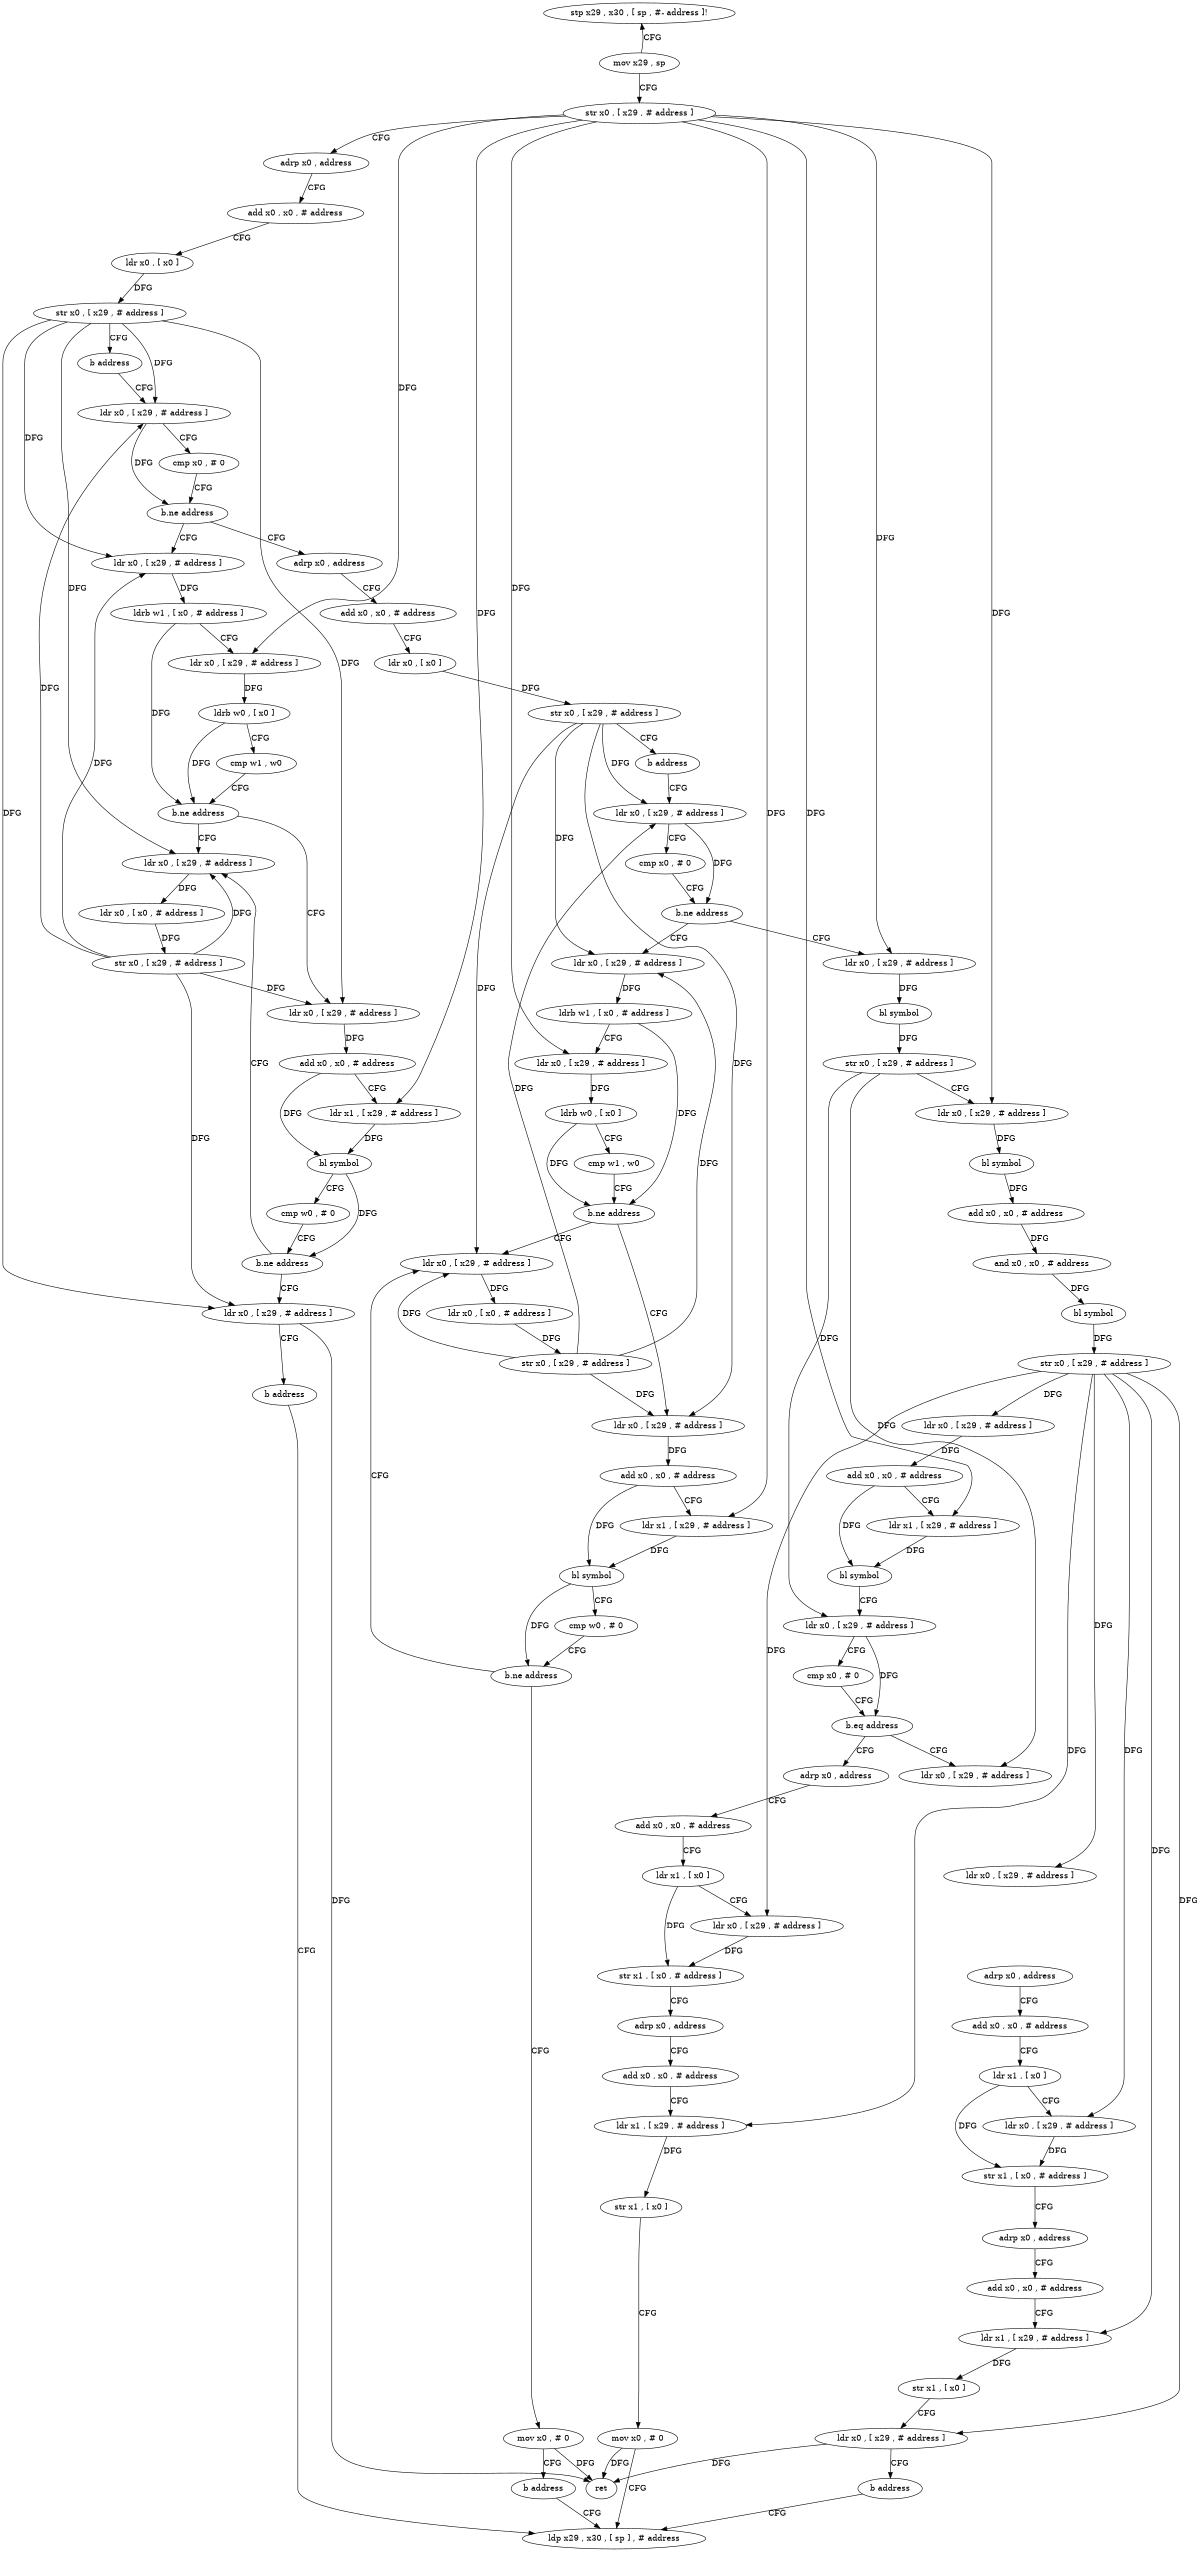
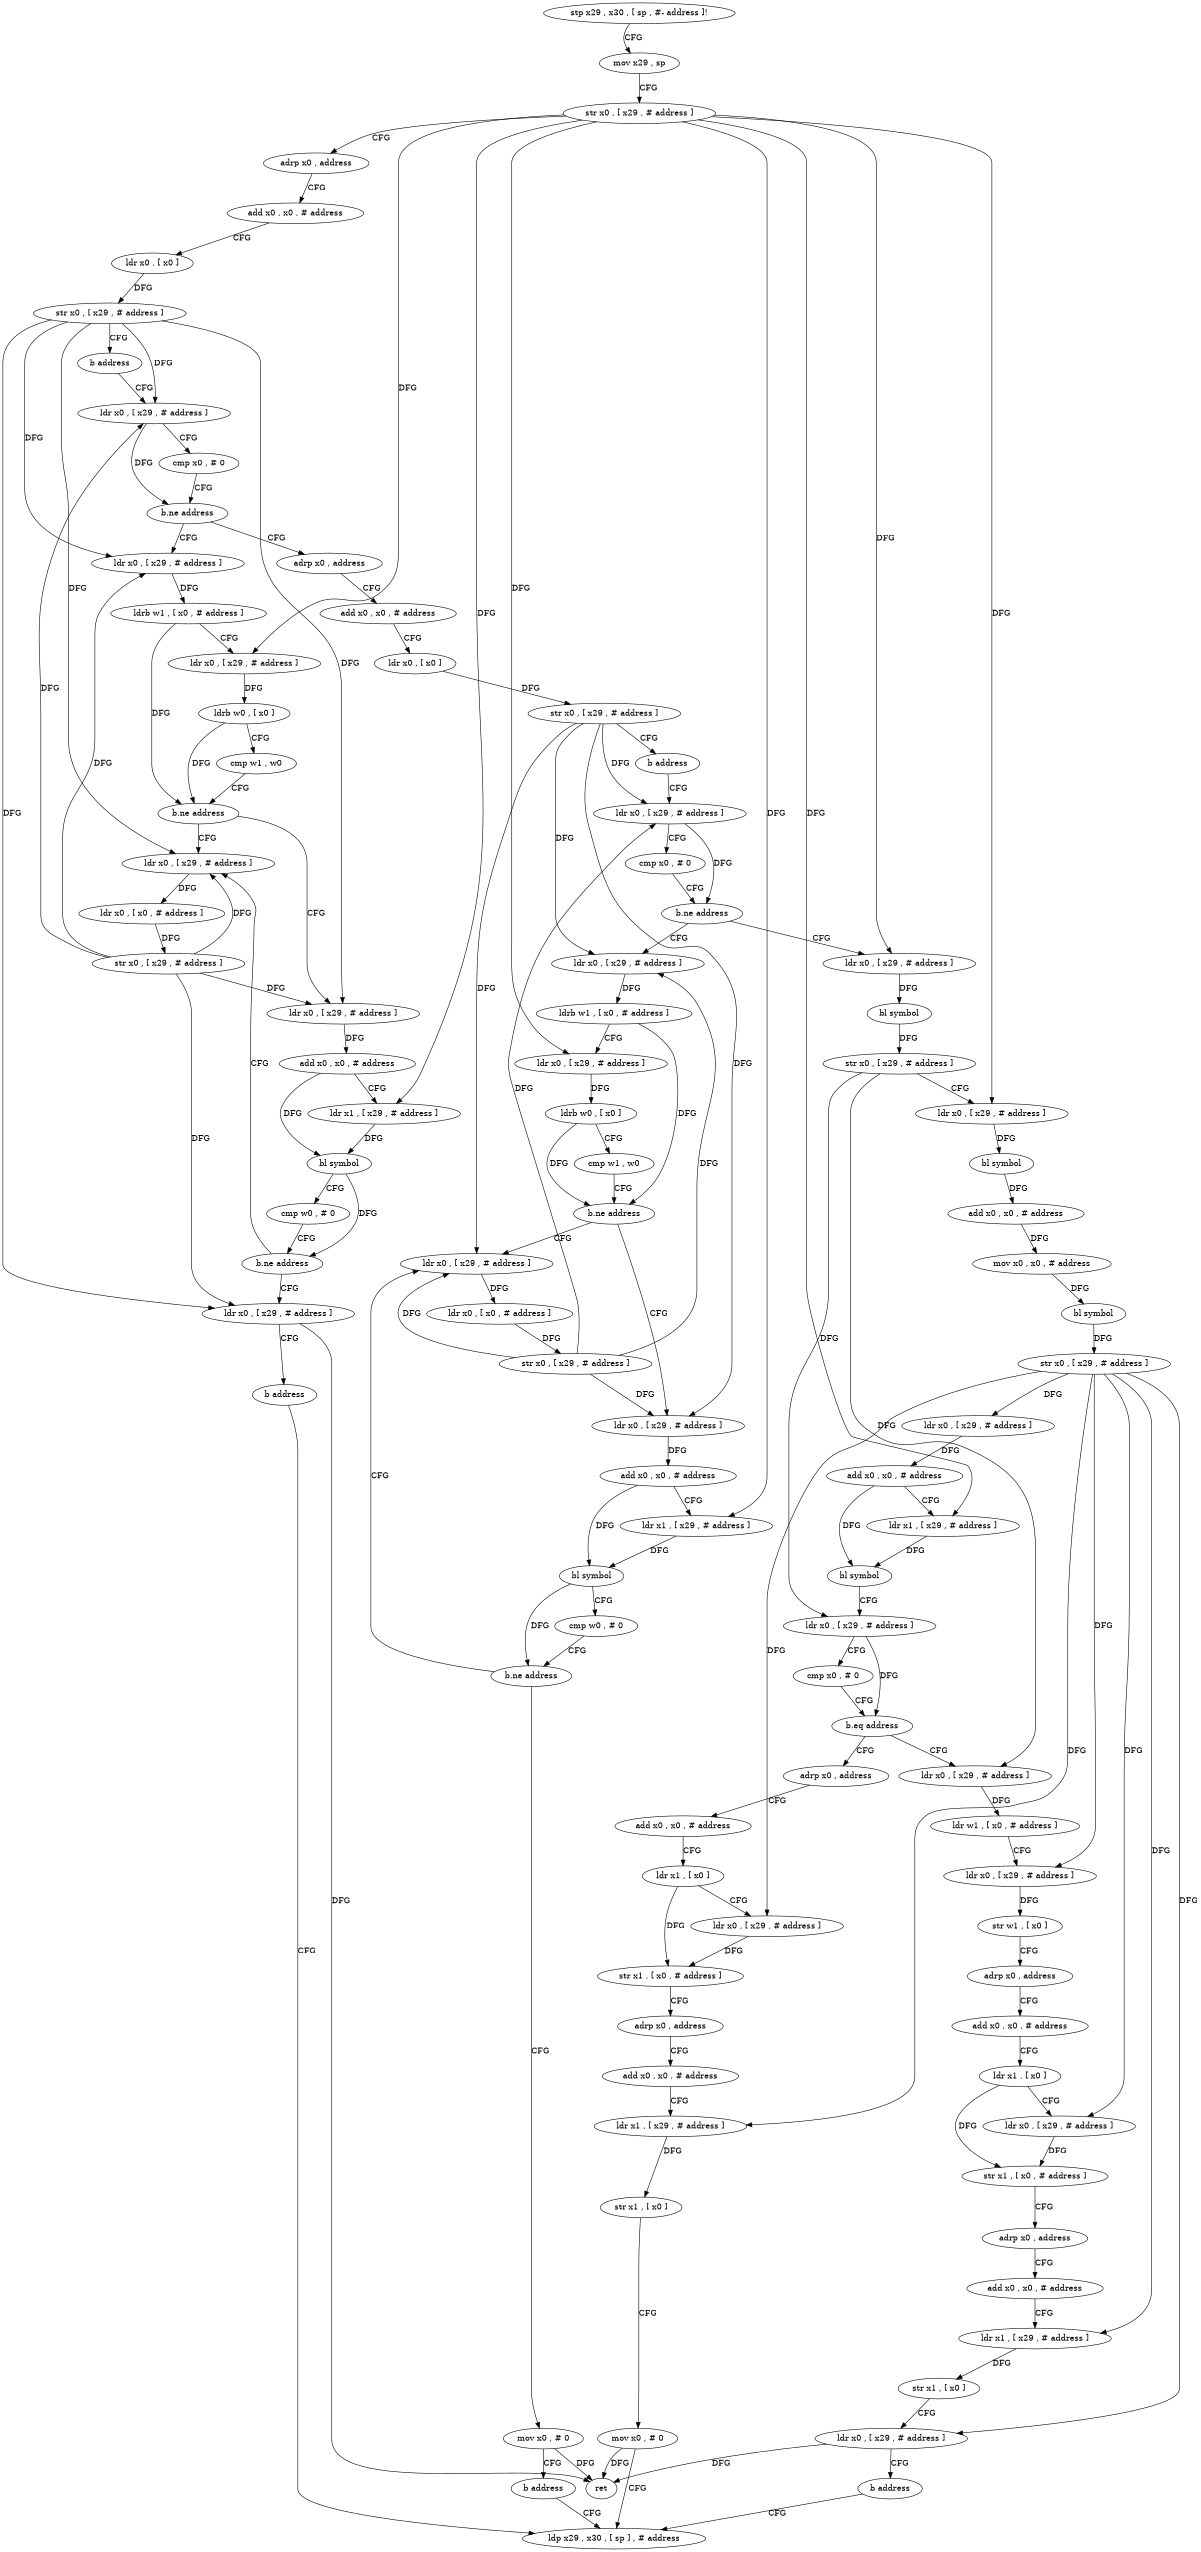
(643, 41) -> (624, 36)
(1042, 1264) -> (1042, 1264)
none -> (1005, 1826)
none -> (1020, 1926)
